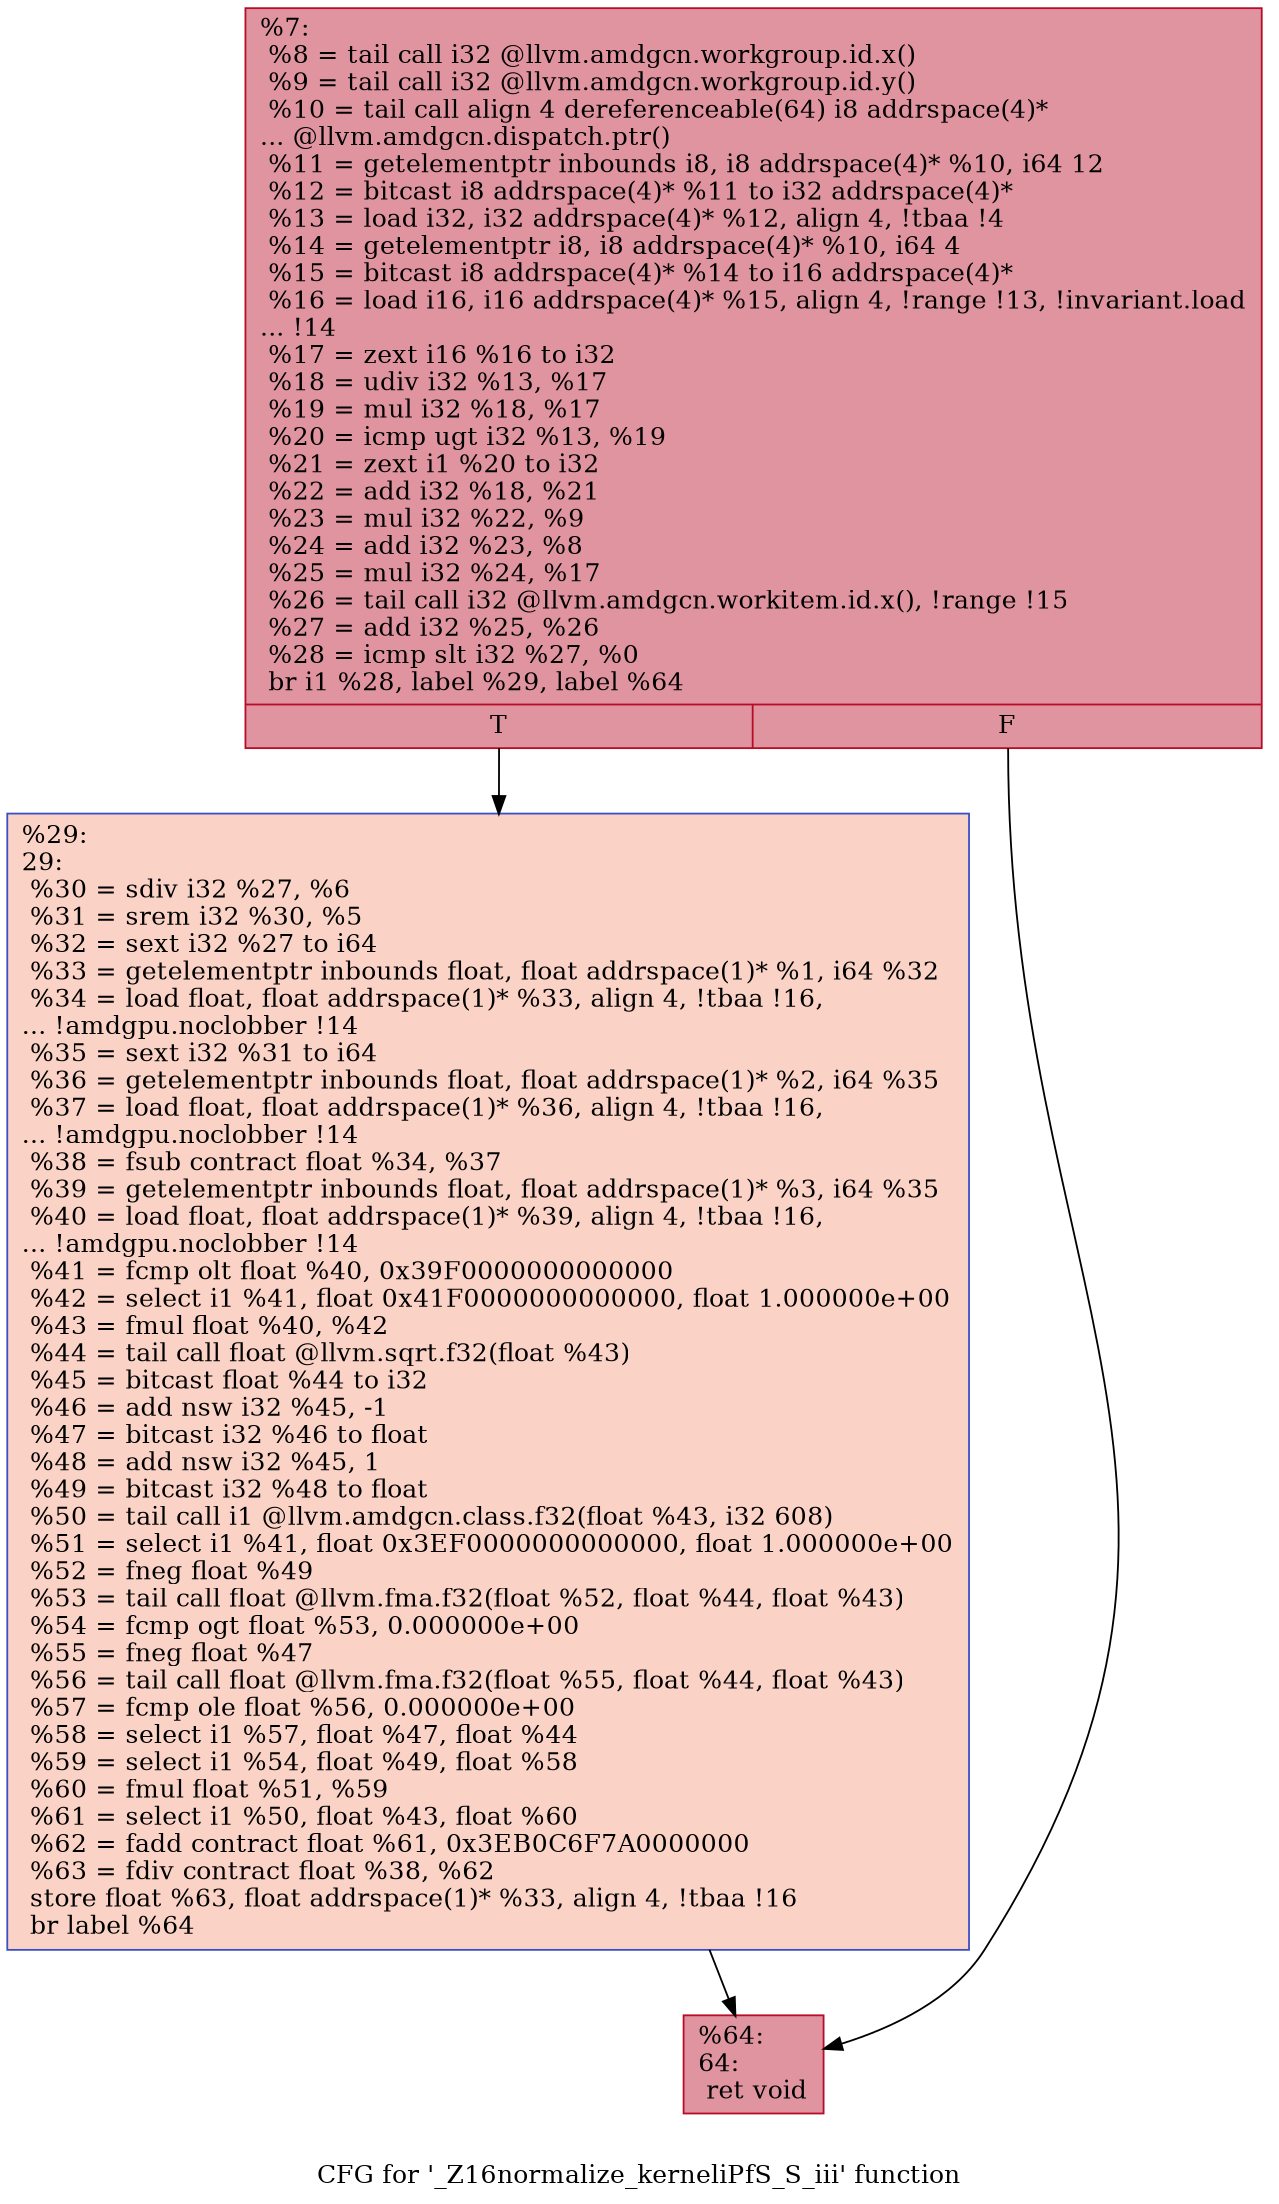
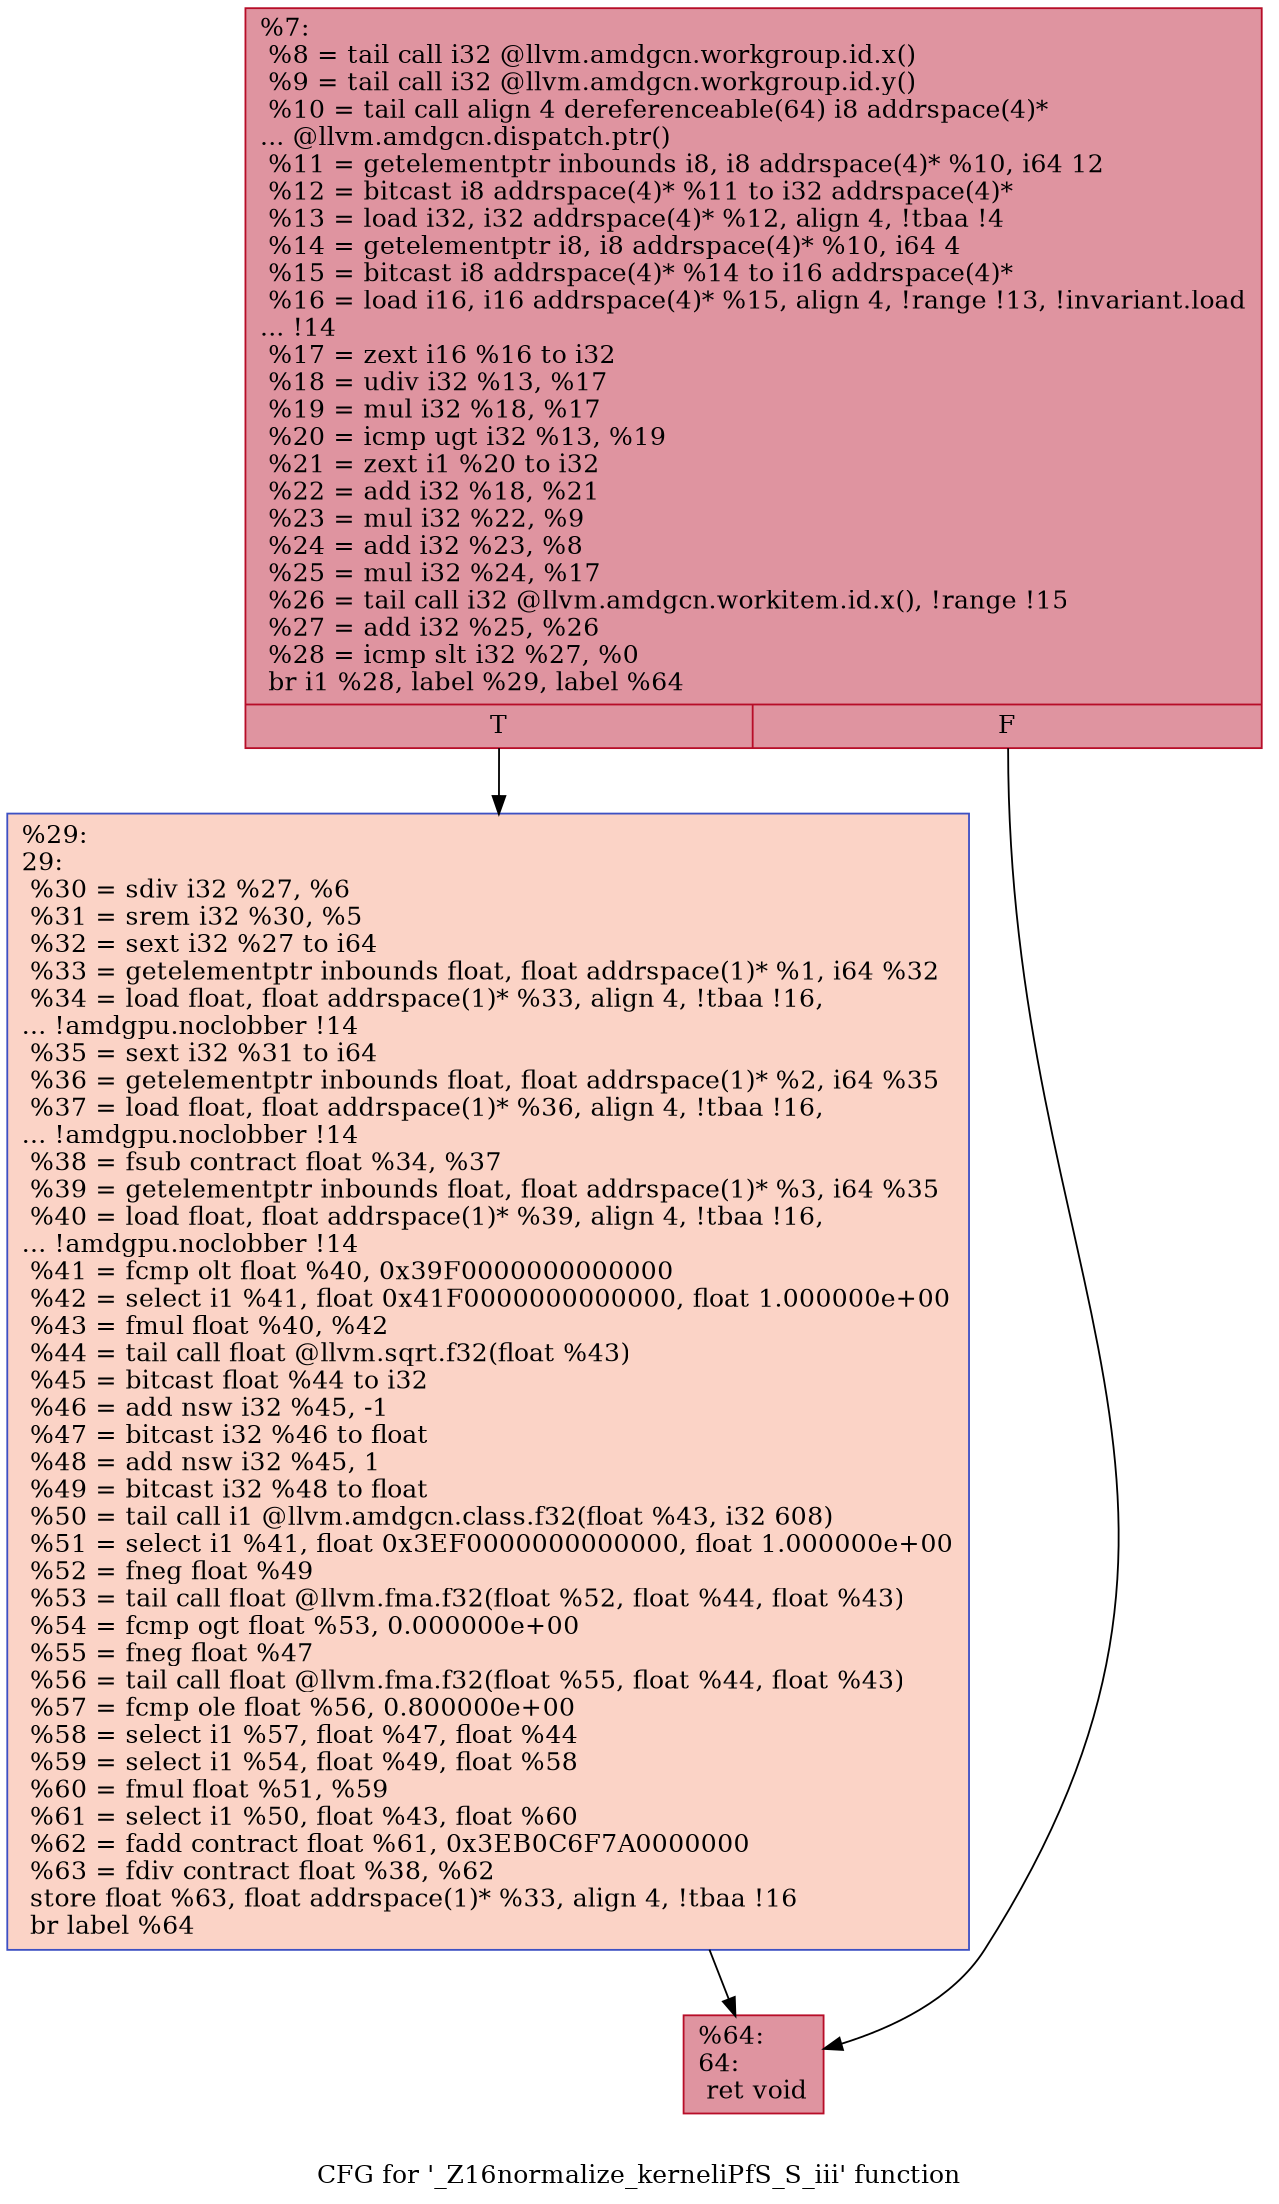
(299, 1708) -> (299, 1708)
